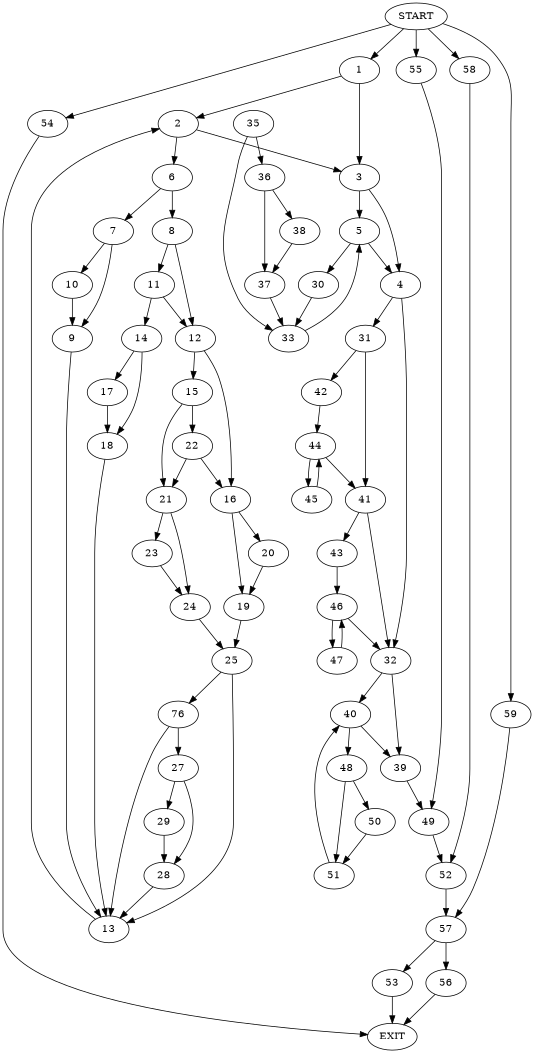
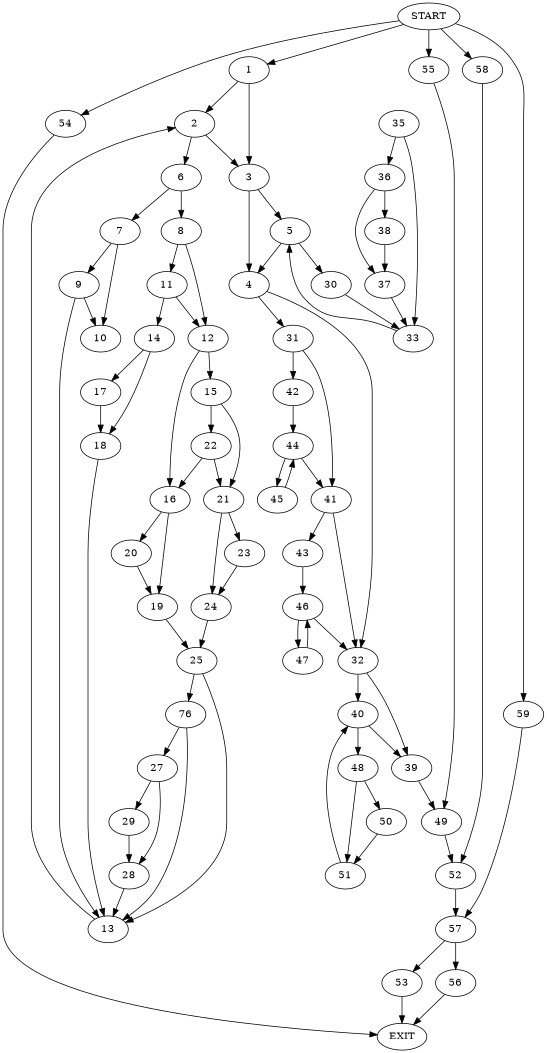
(72, 308) -> (88, 308)
